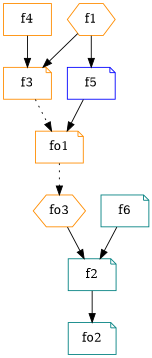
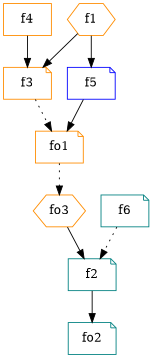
(111, 239) -> (111, 239)
